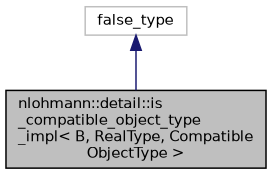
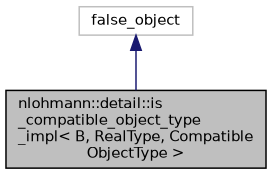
(136, 21) -> (136, 21)
